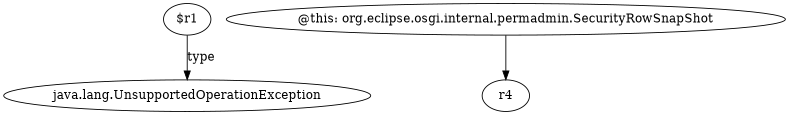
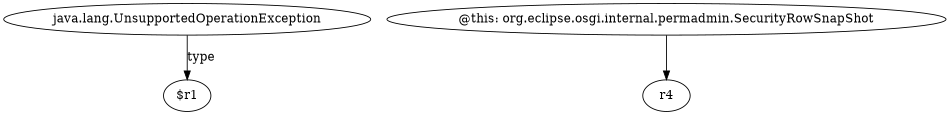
(187, 53) -> (187, 53)
